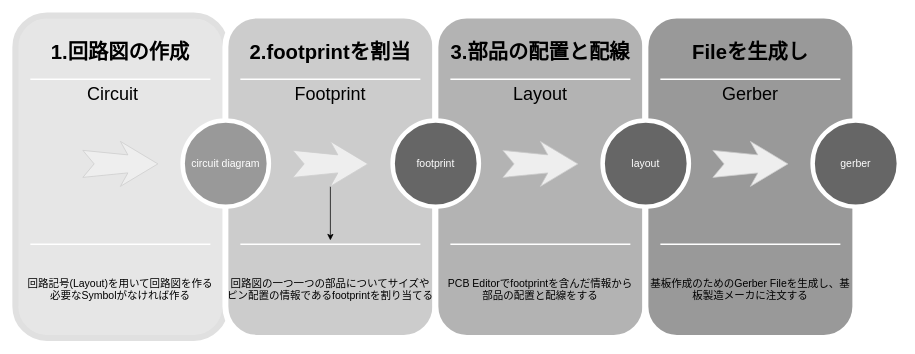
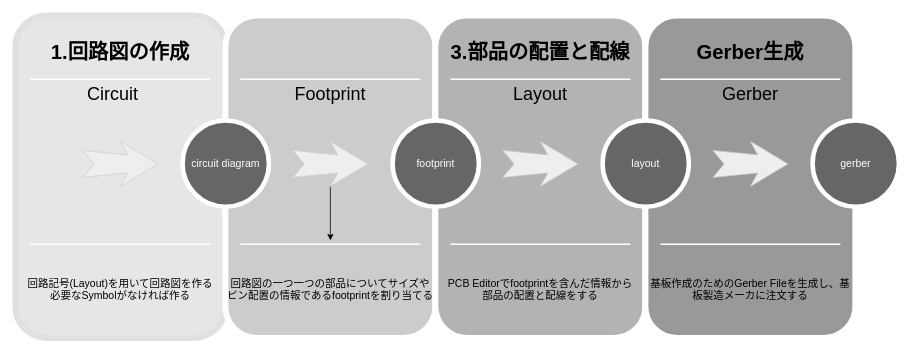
(330, 53) -> none
(750, 53) -> (750, 53)
(226, 164) -> (226, 164)
